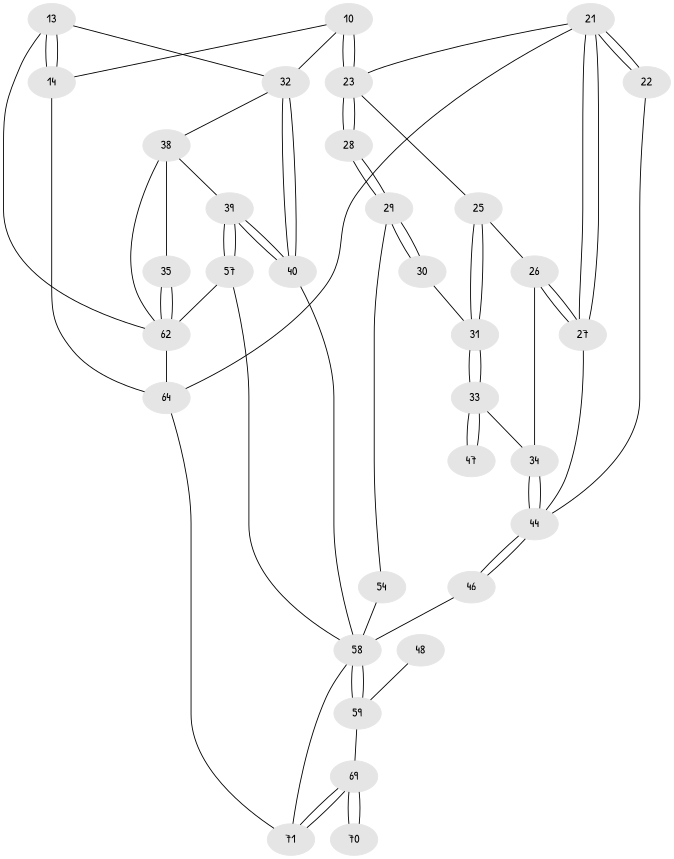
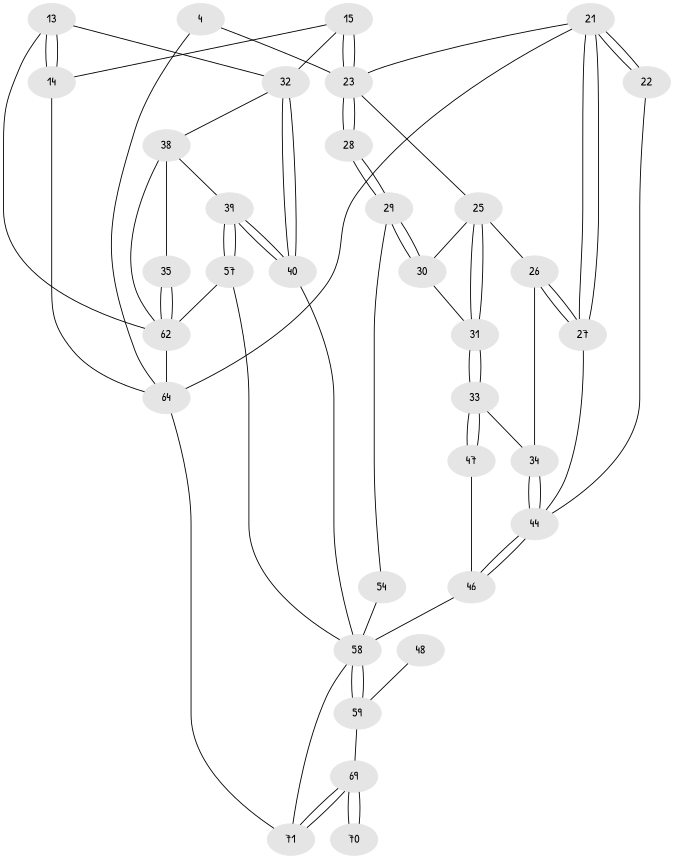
none -> (201, 19)
(349, 19) -> (349, 19)
none -> (450, 240)
none -> (471, 524)
